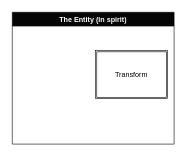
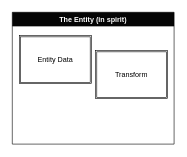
none -> (56, 60)
